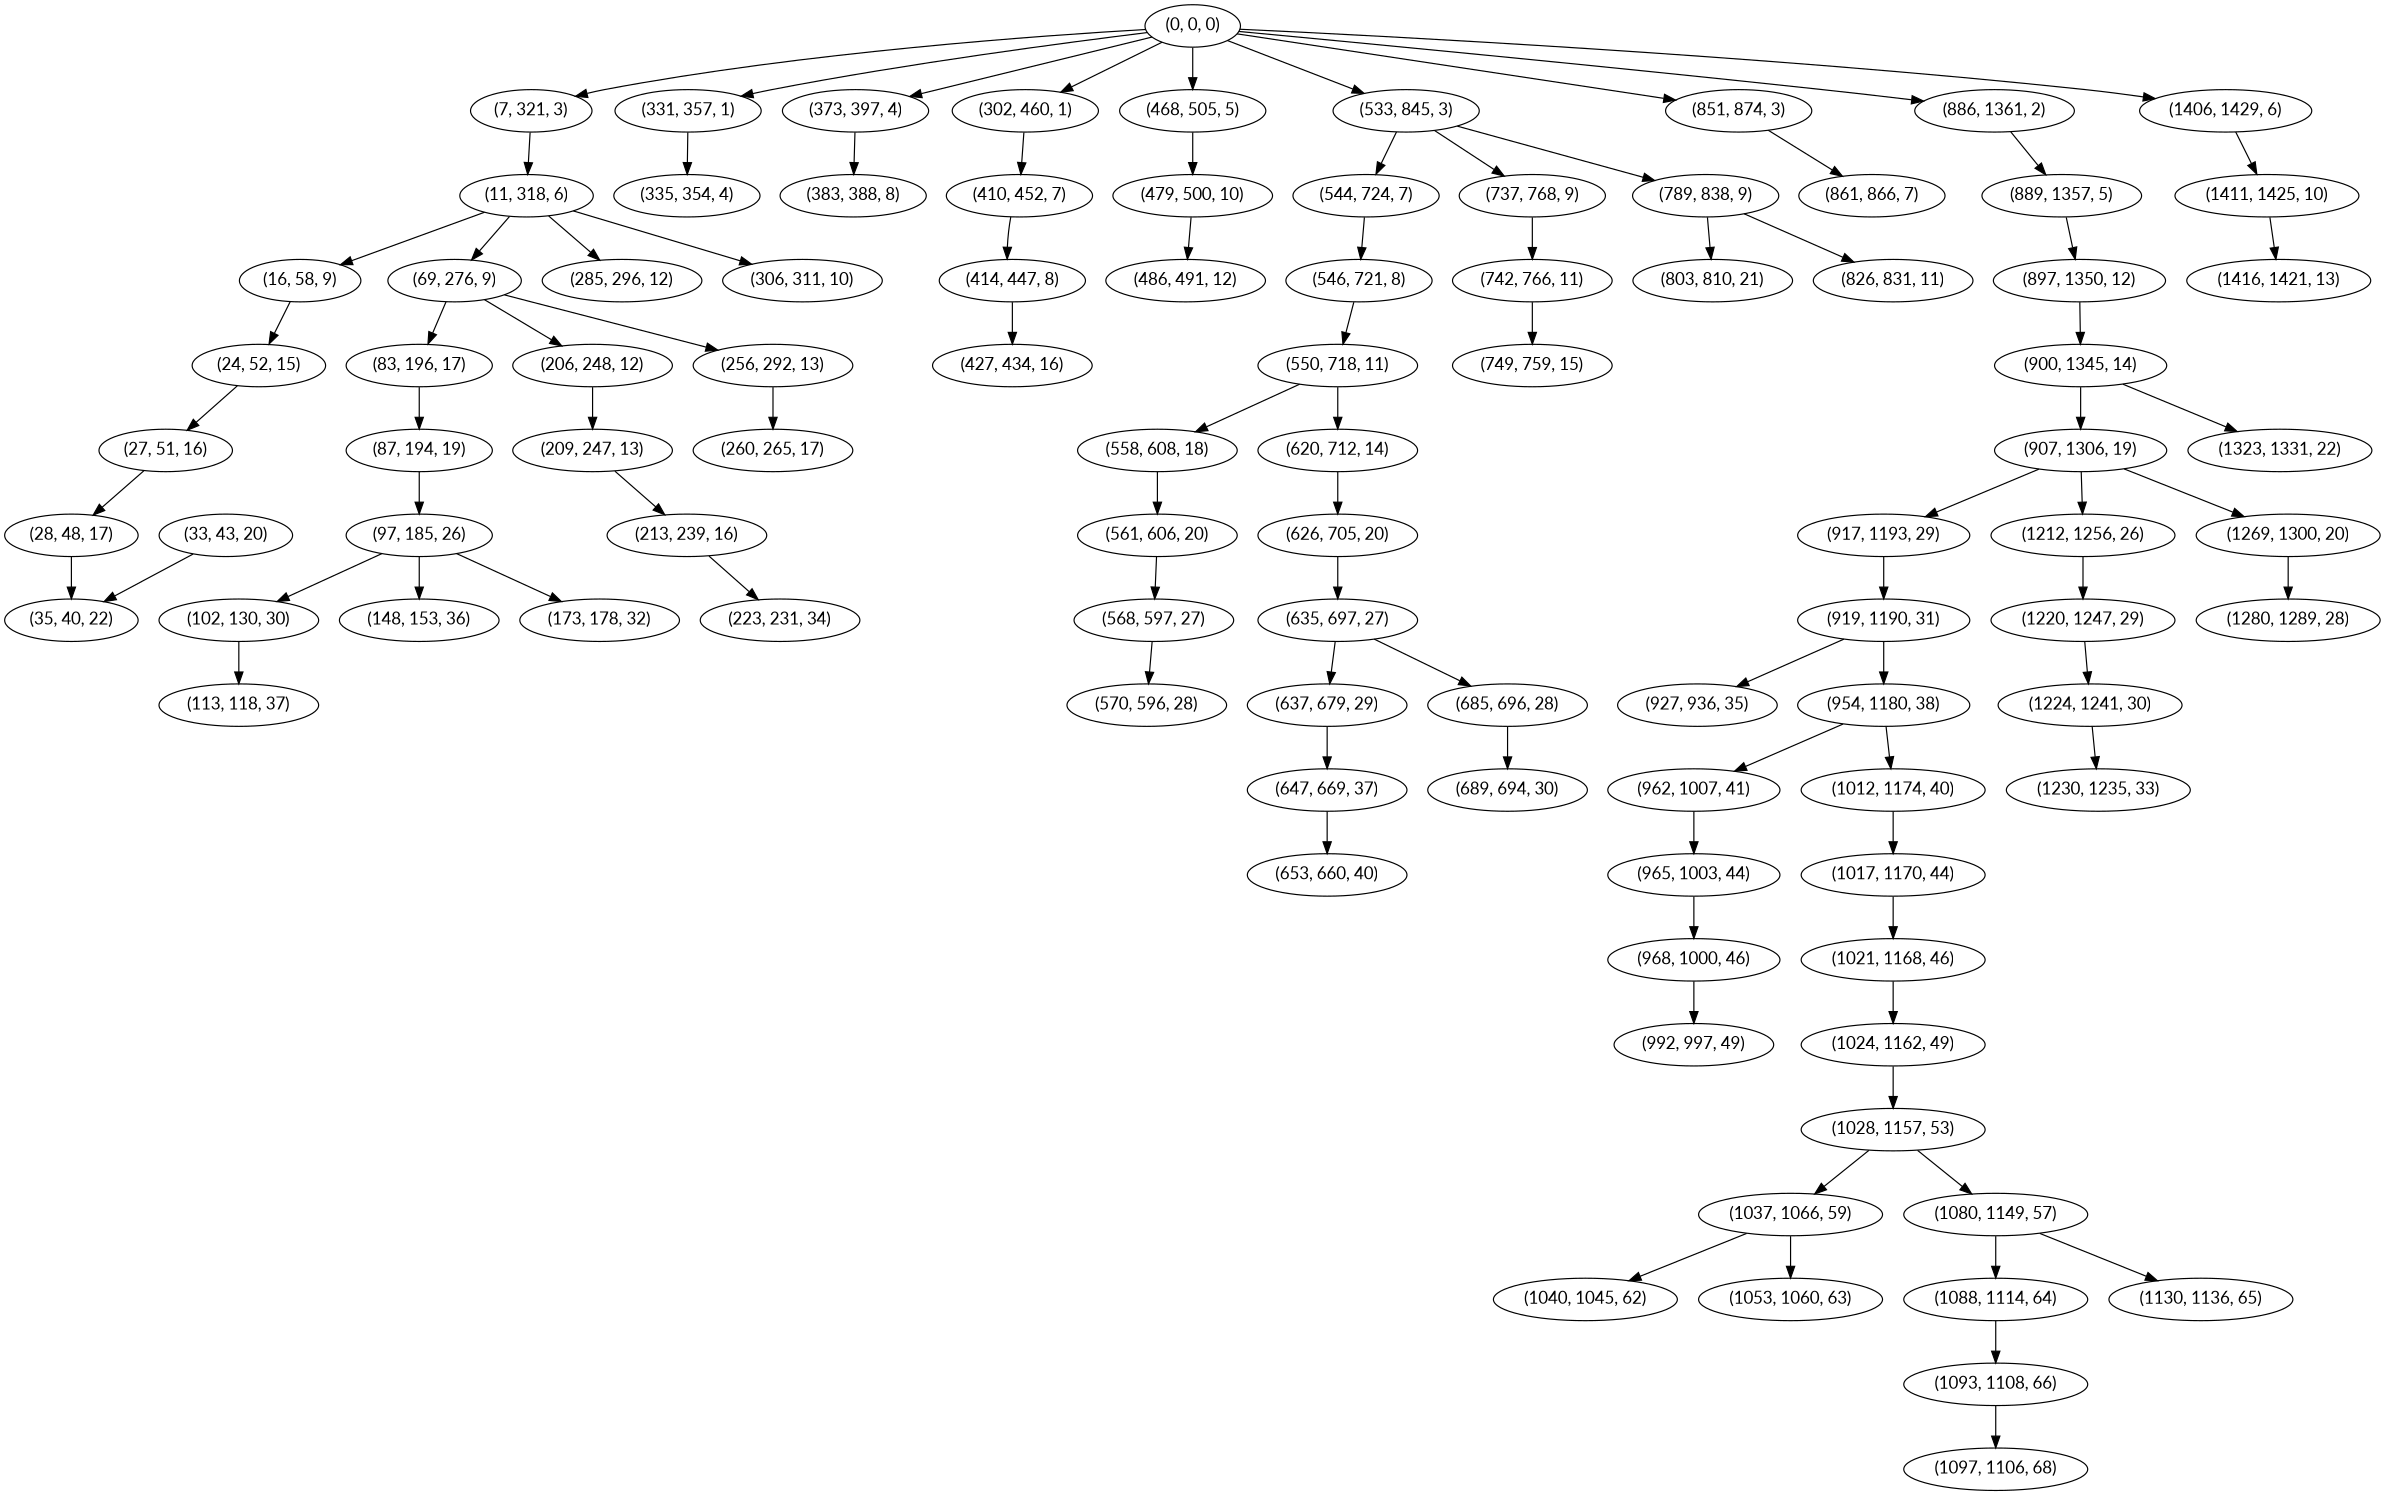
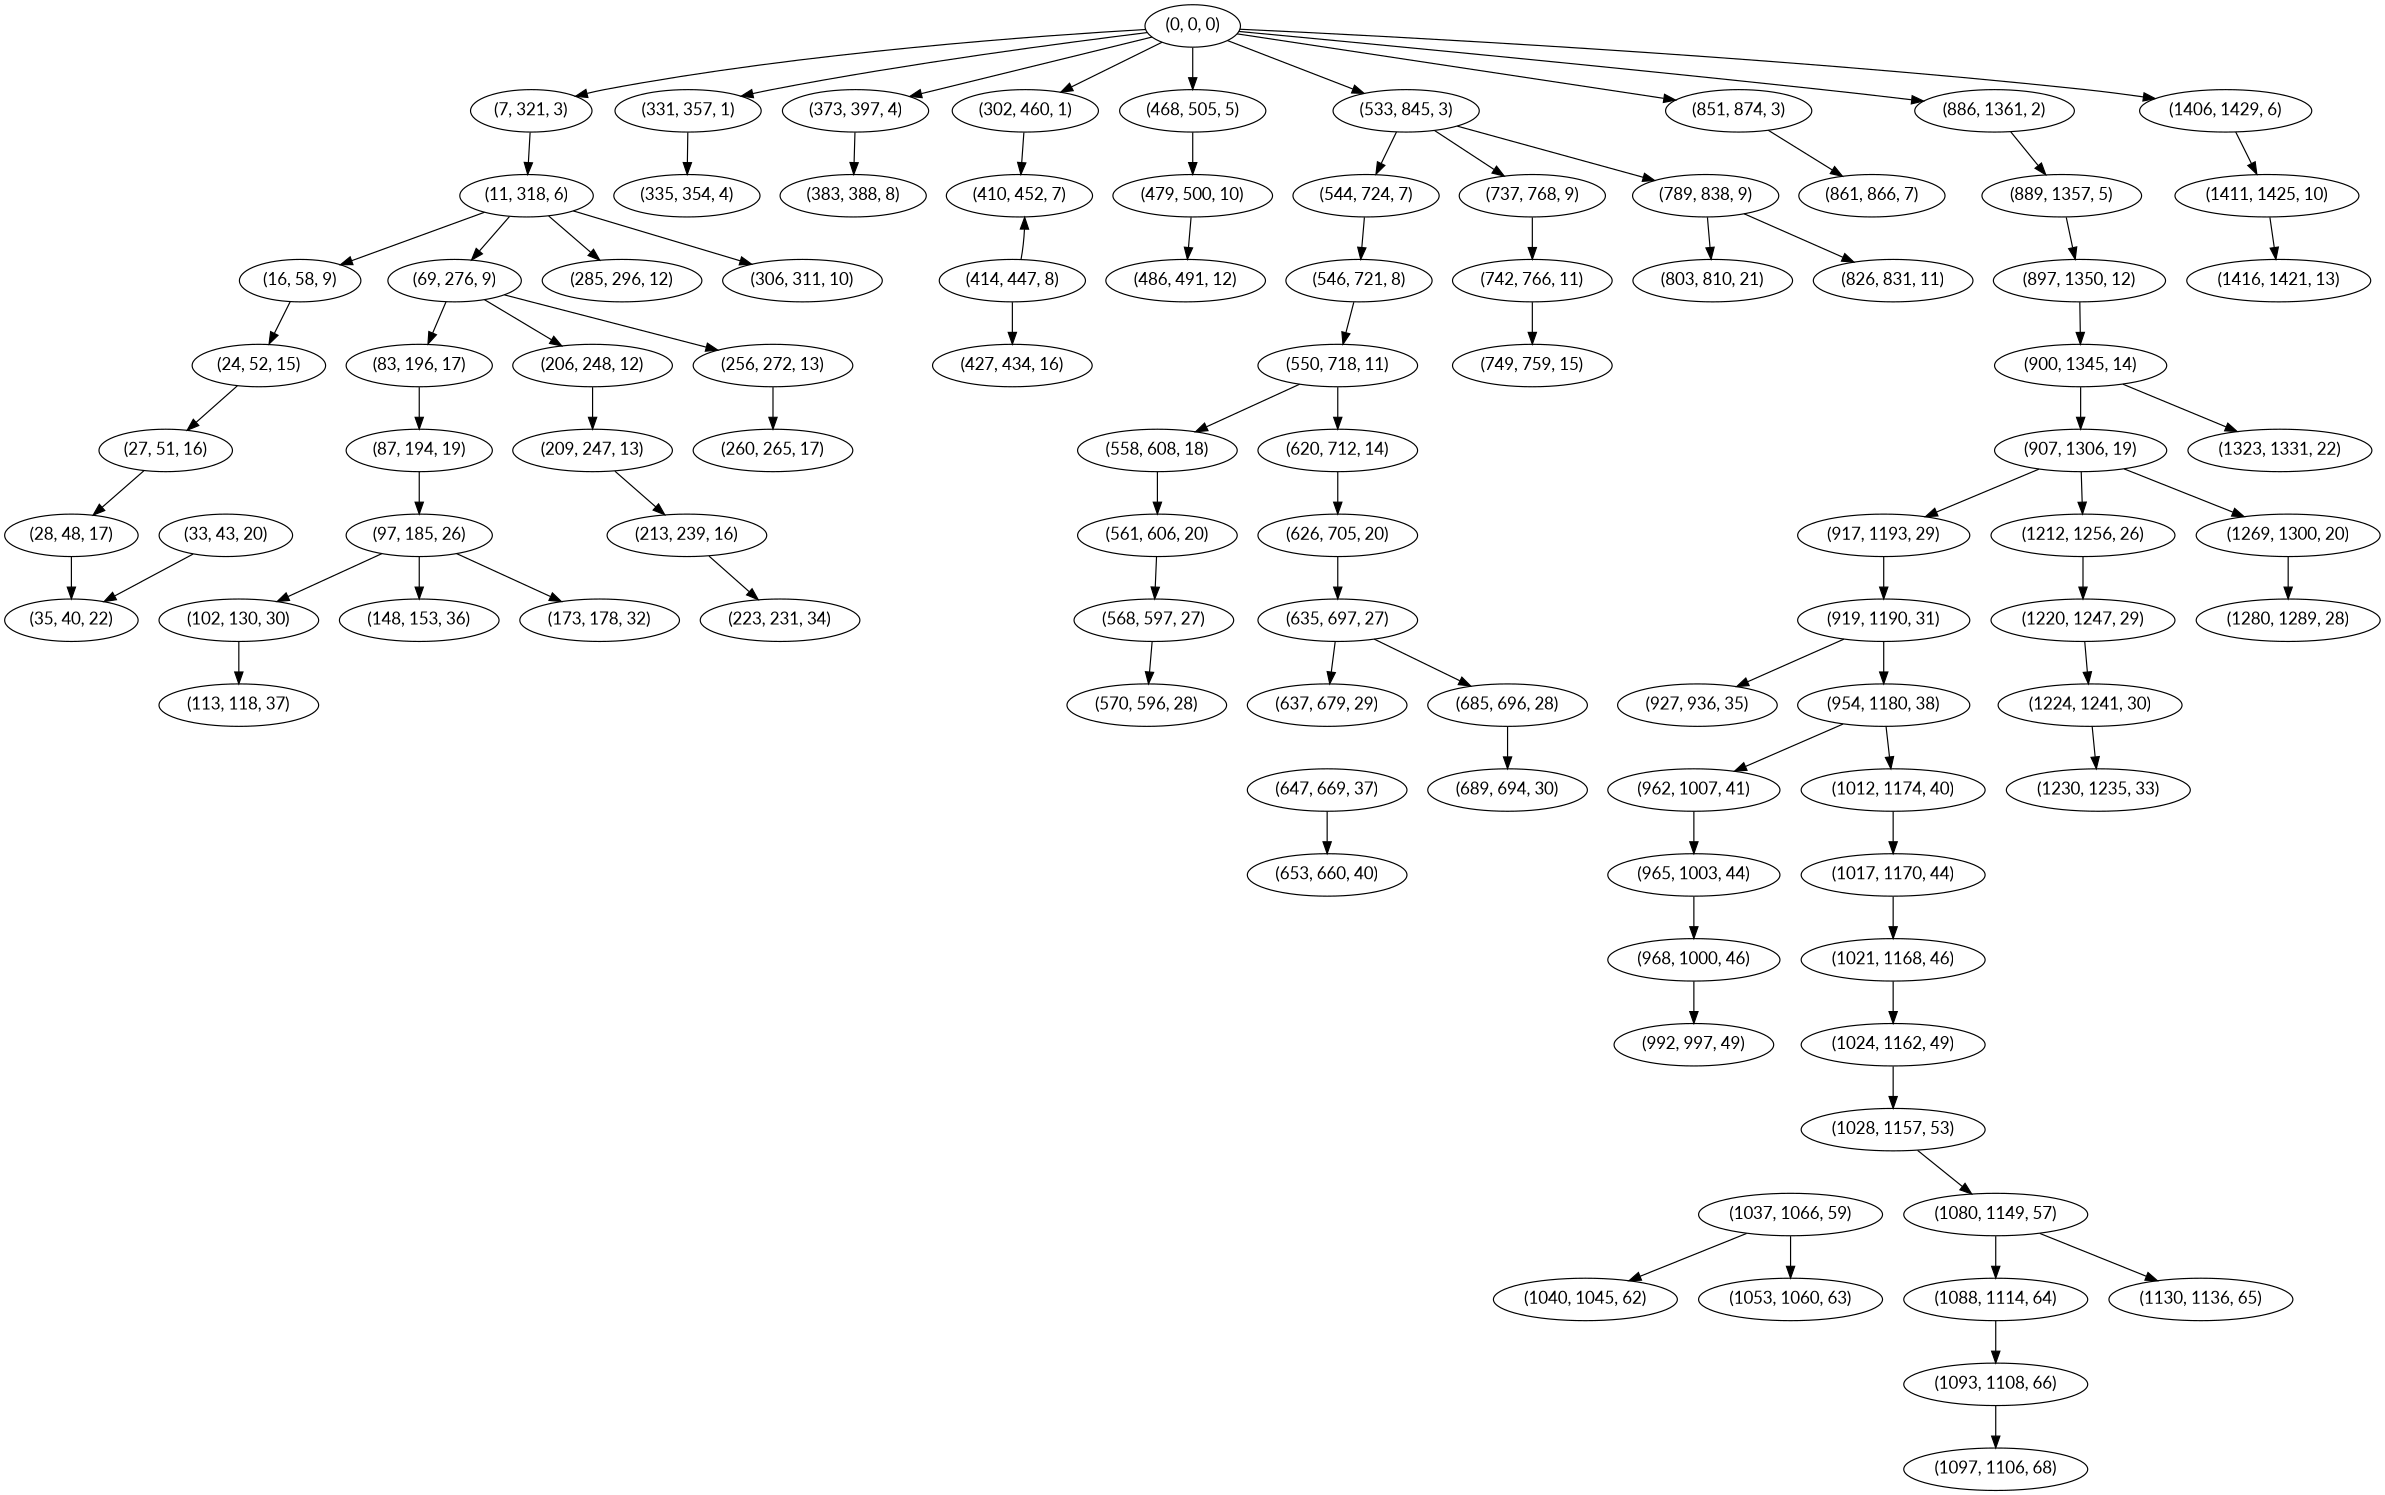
(1009, 232) -> (1023, 244)
(773, 366) -> (773, 366)
(1327, 742) -> none
(1846, 1168) -> none
